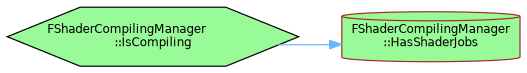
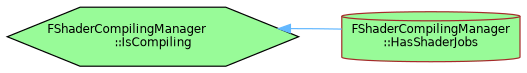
(304, 45) -> (316, 29)
